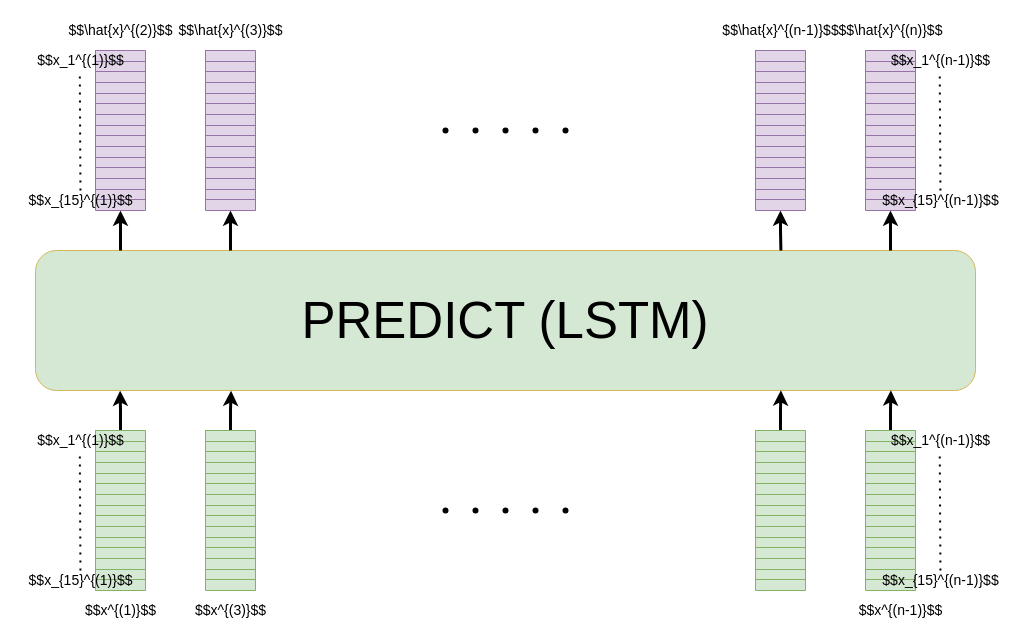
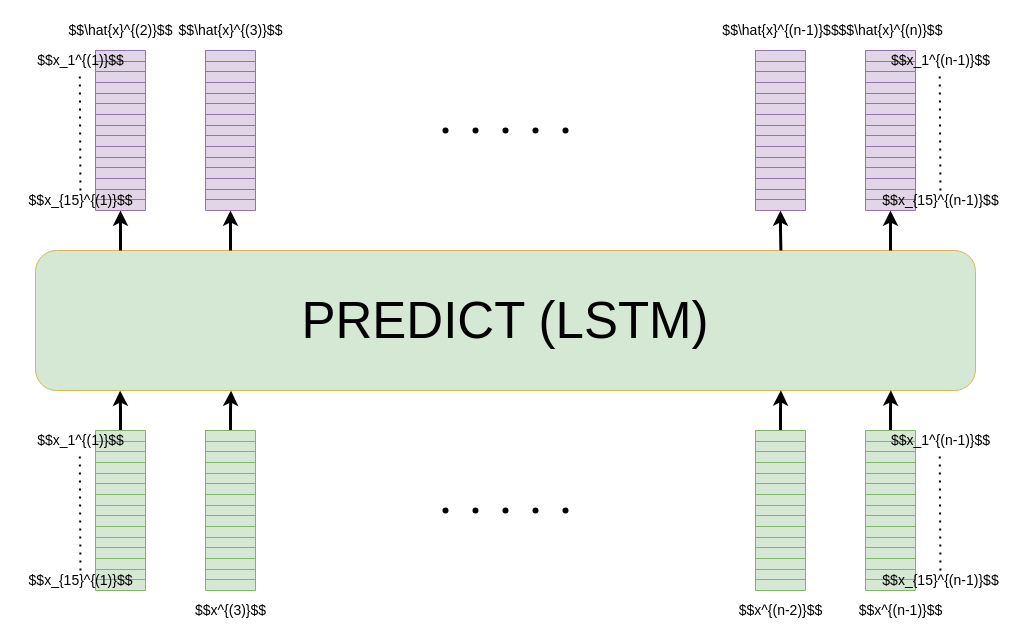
(121, 611) -> none
none -> (781, 611)
